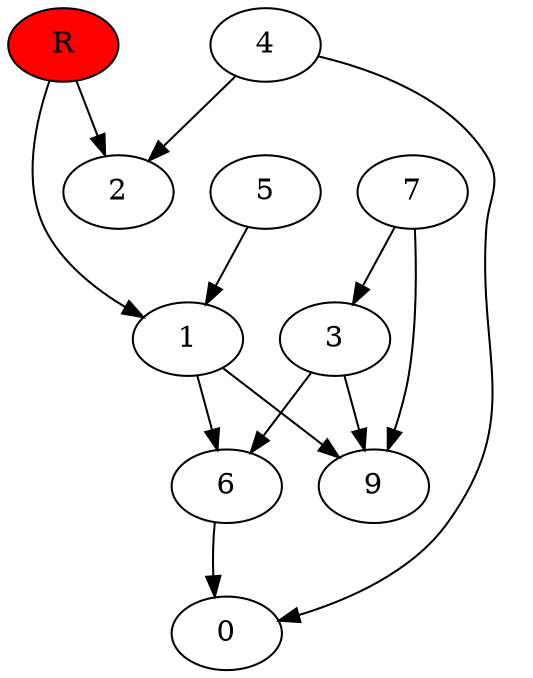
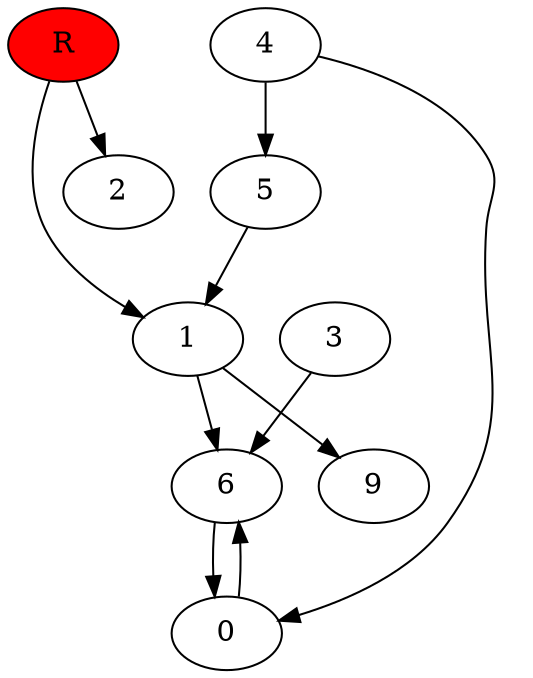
(200, 111) -> (266, 108)
(413, 192) -> none
(352, 403) -> none
none -> (240, 570)
